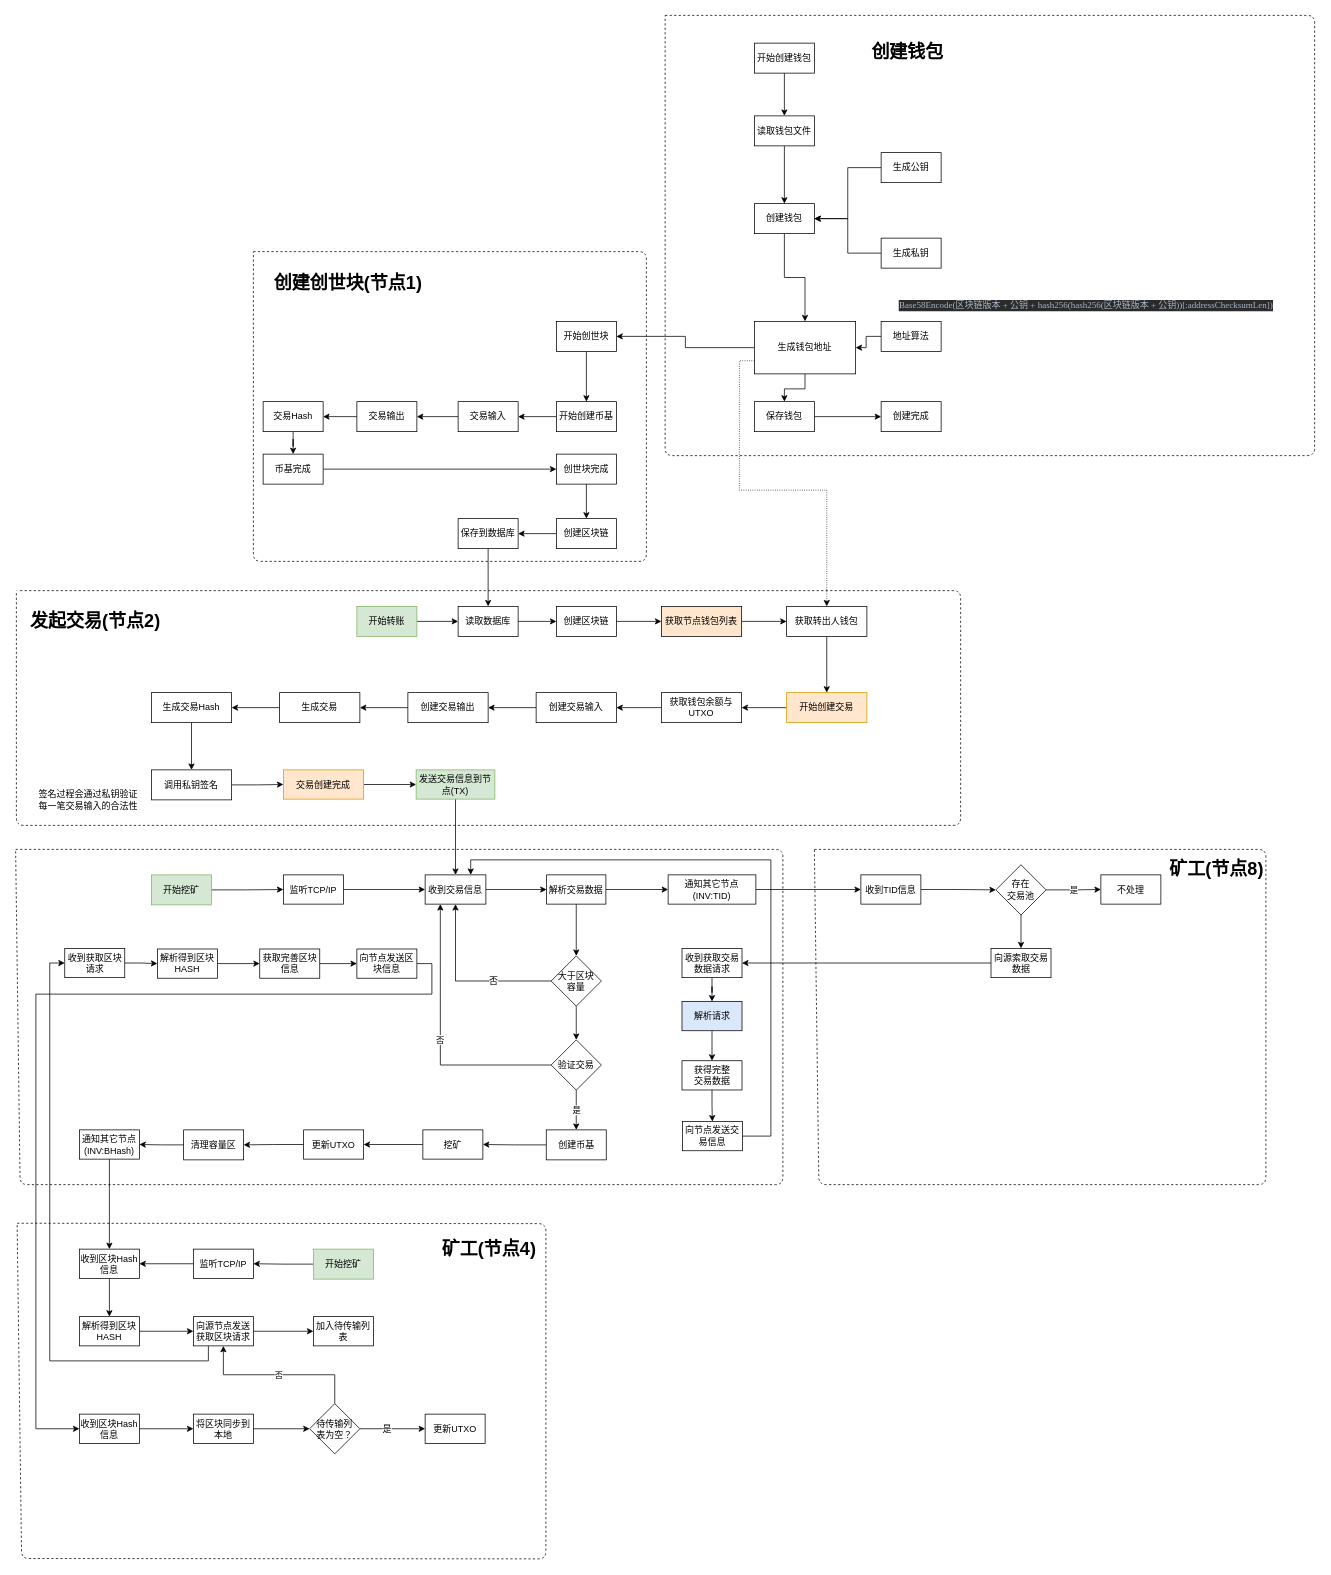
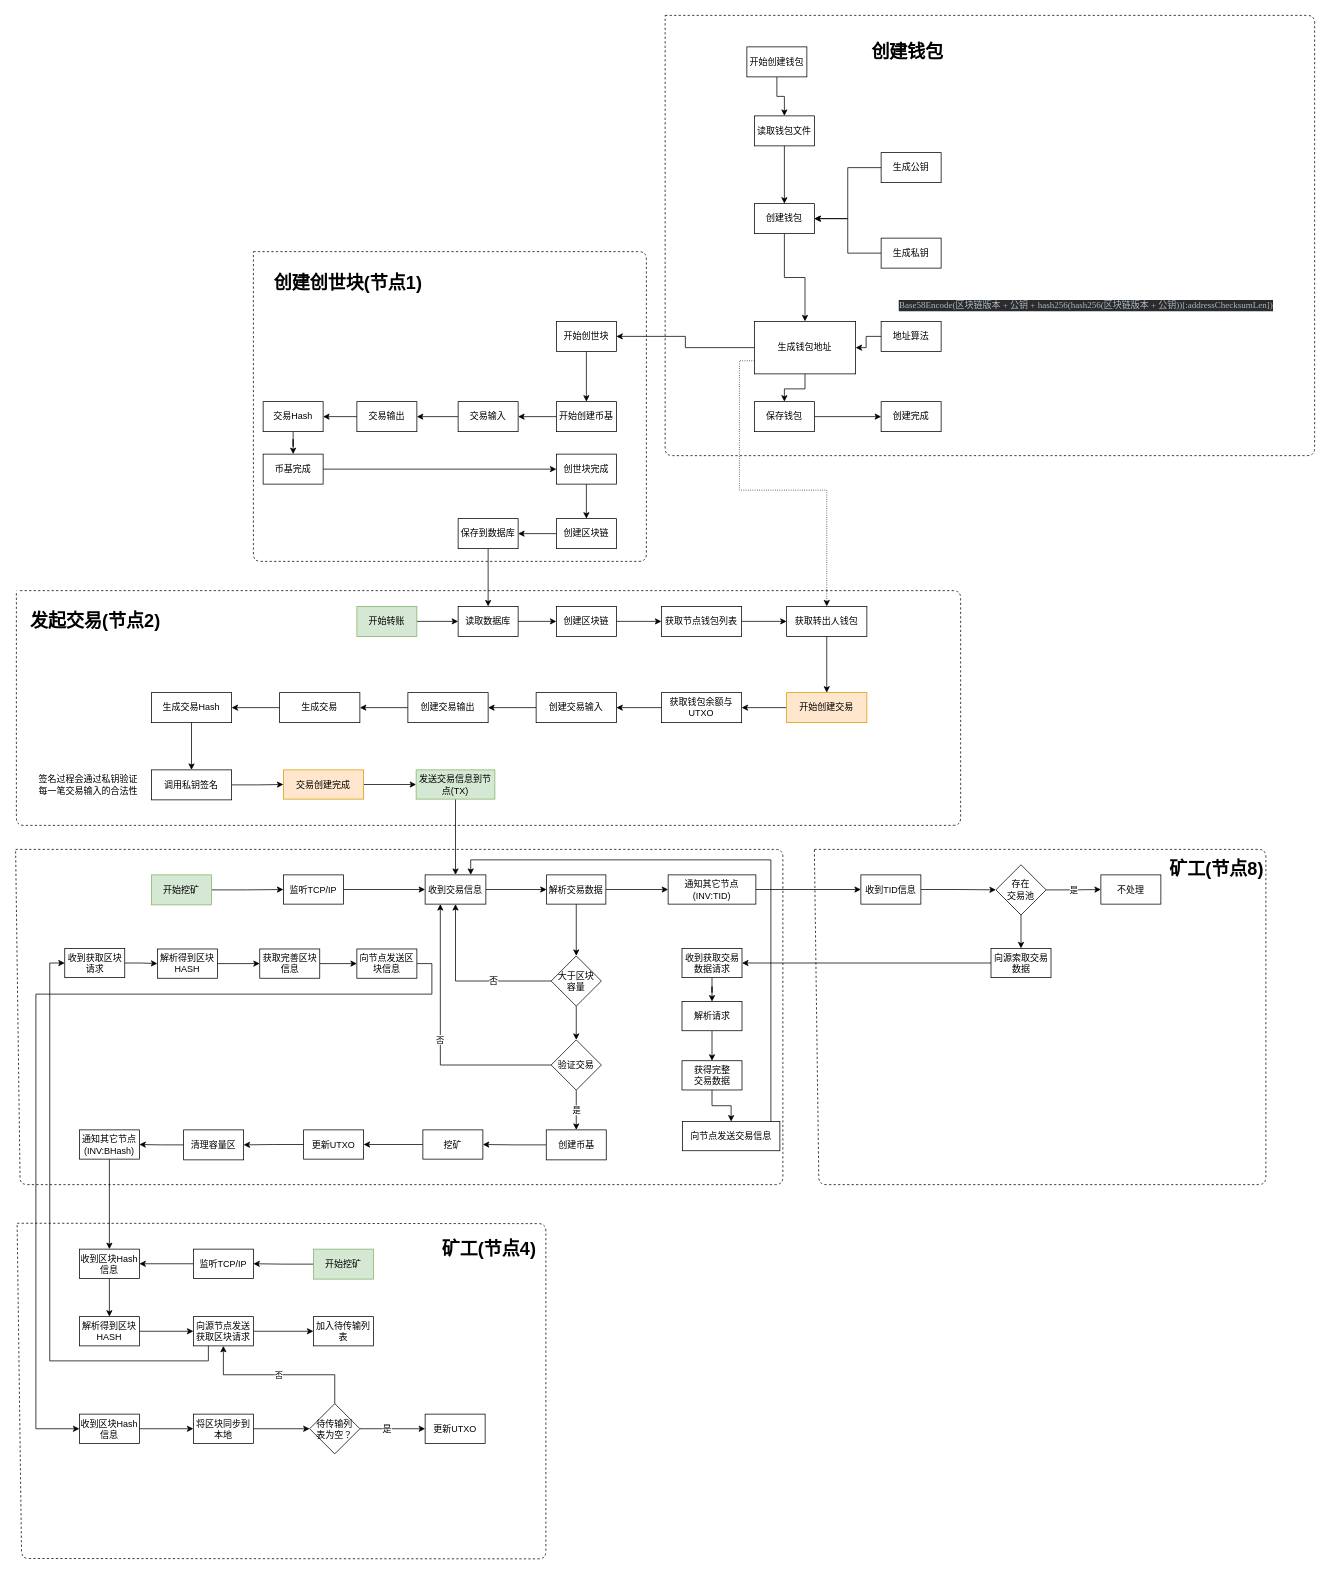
(784, 58) -> (777, 62)
(701, 621) -> (701, 621)
(88, 800) -> (88, 785)
(712, 1016) -> (712, 1016)
(712, 1136) -> (731, 1136)
